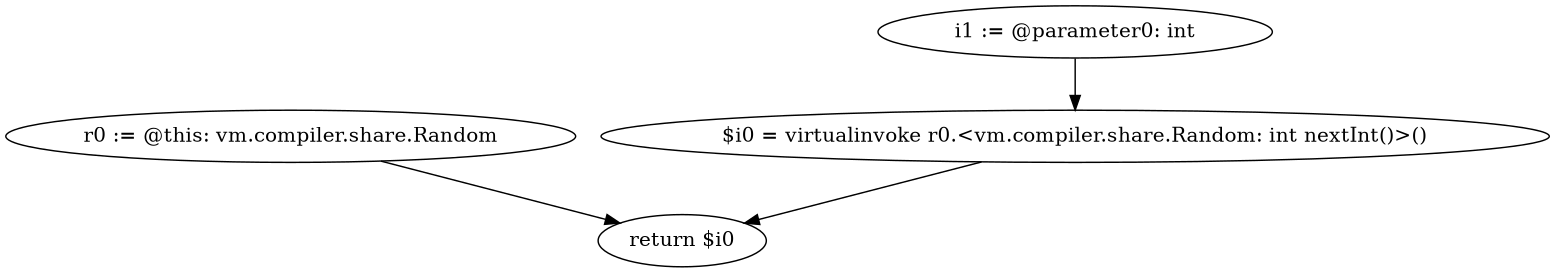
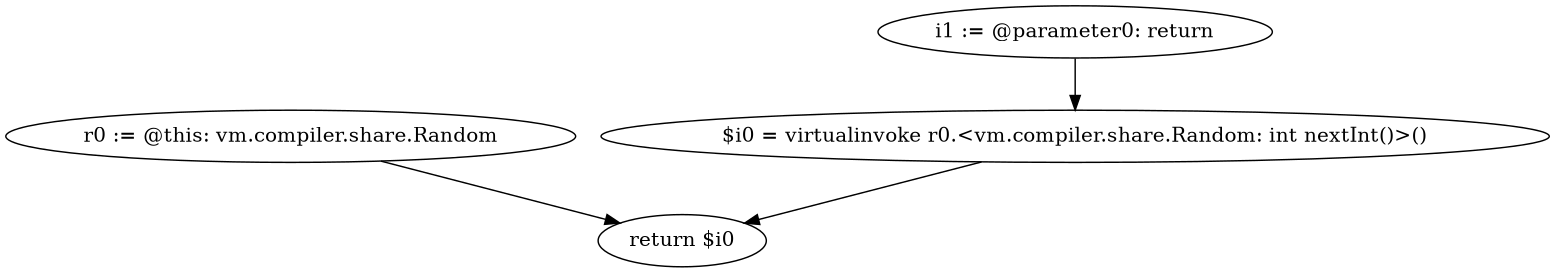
(1075, 32) -> (1075, 32)
